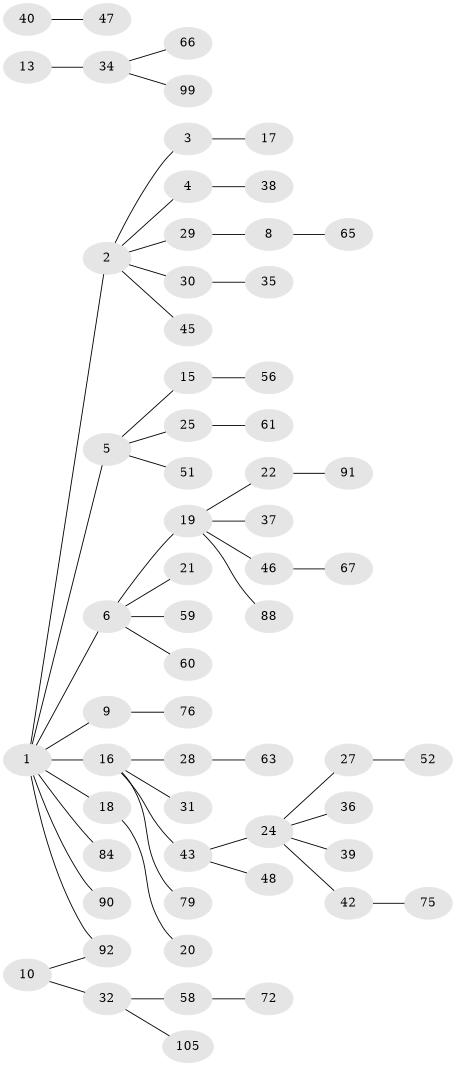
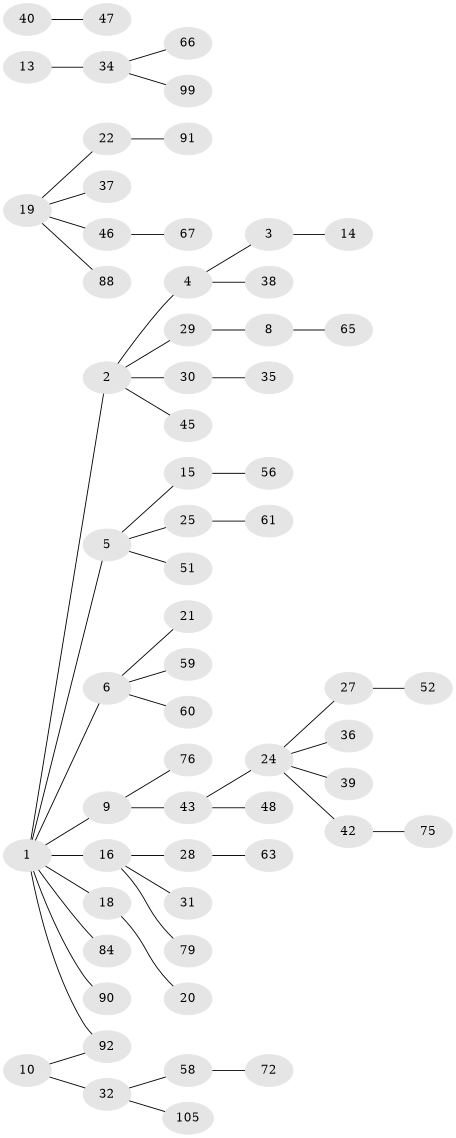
(269, 139) -> (349, 234)
(141, 195) -> (229, 258)
(144, 567) -> none
(148, 810) -> (148, 808)
